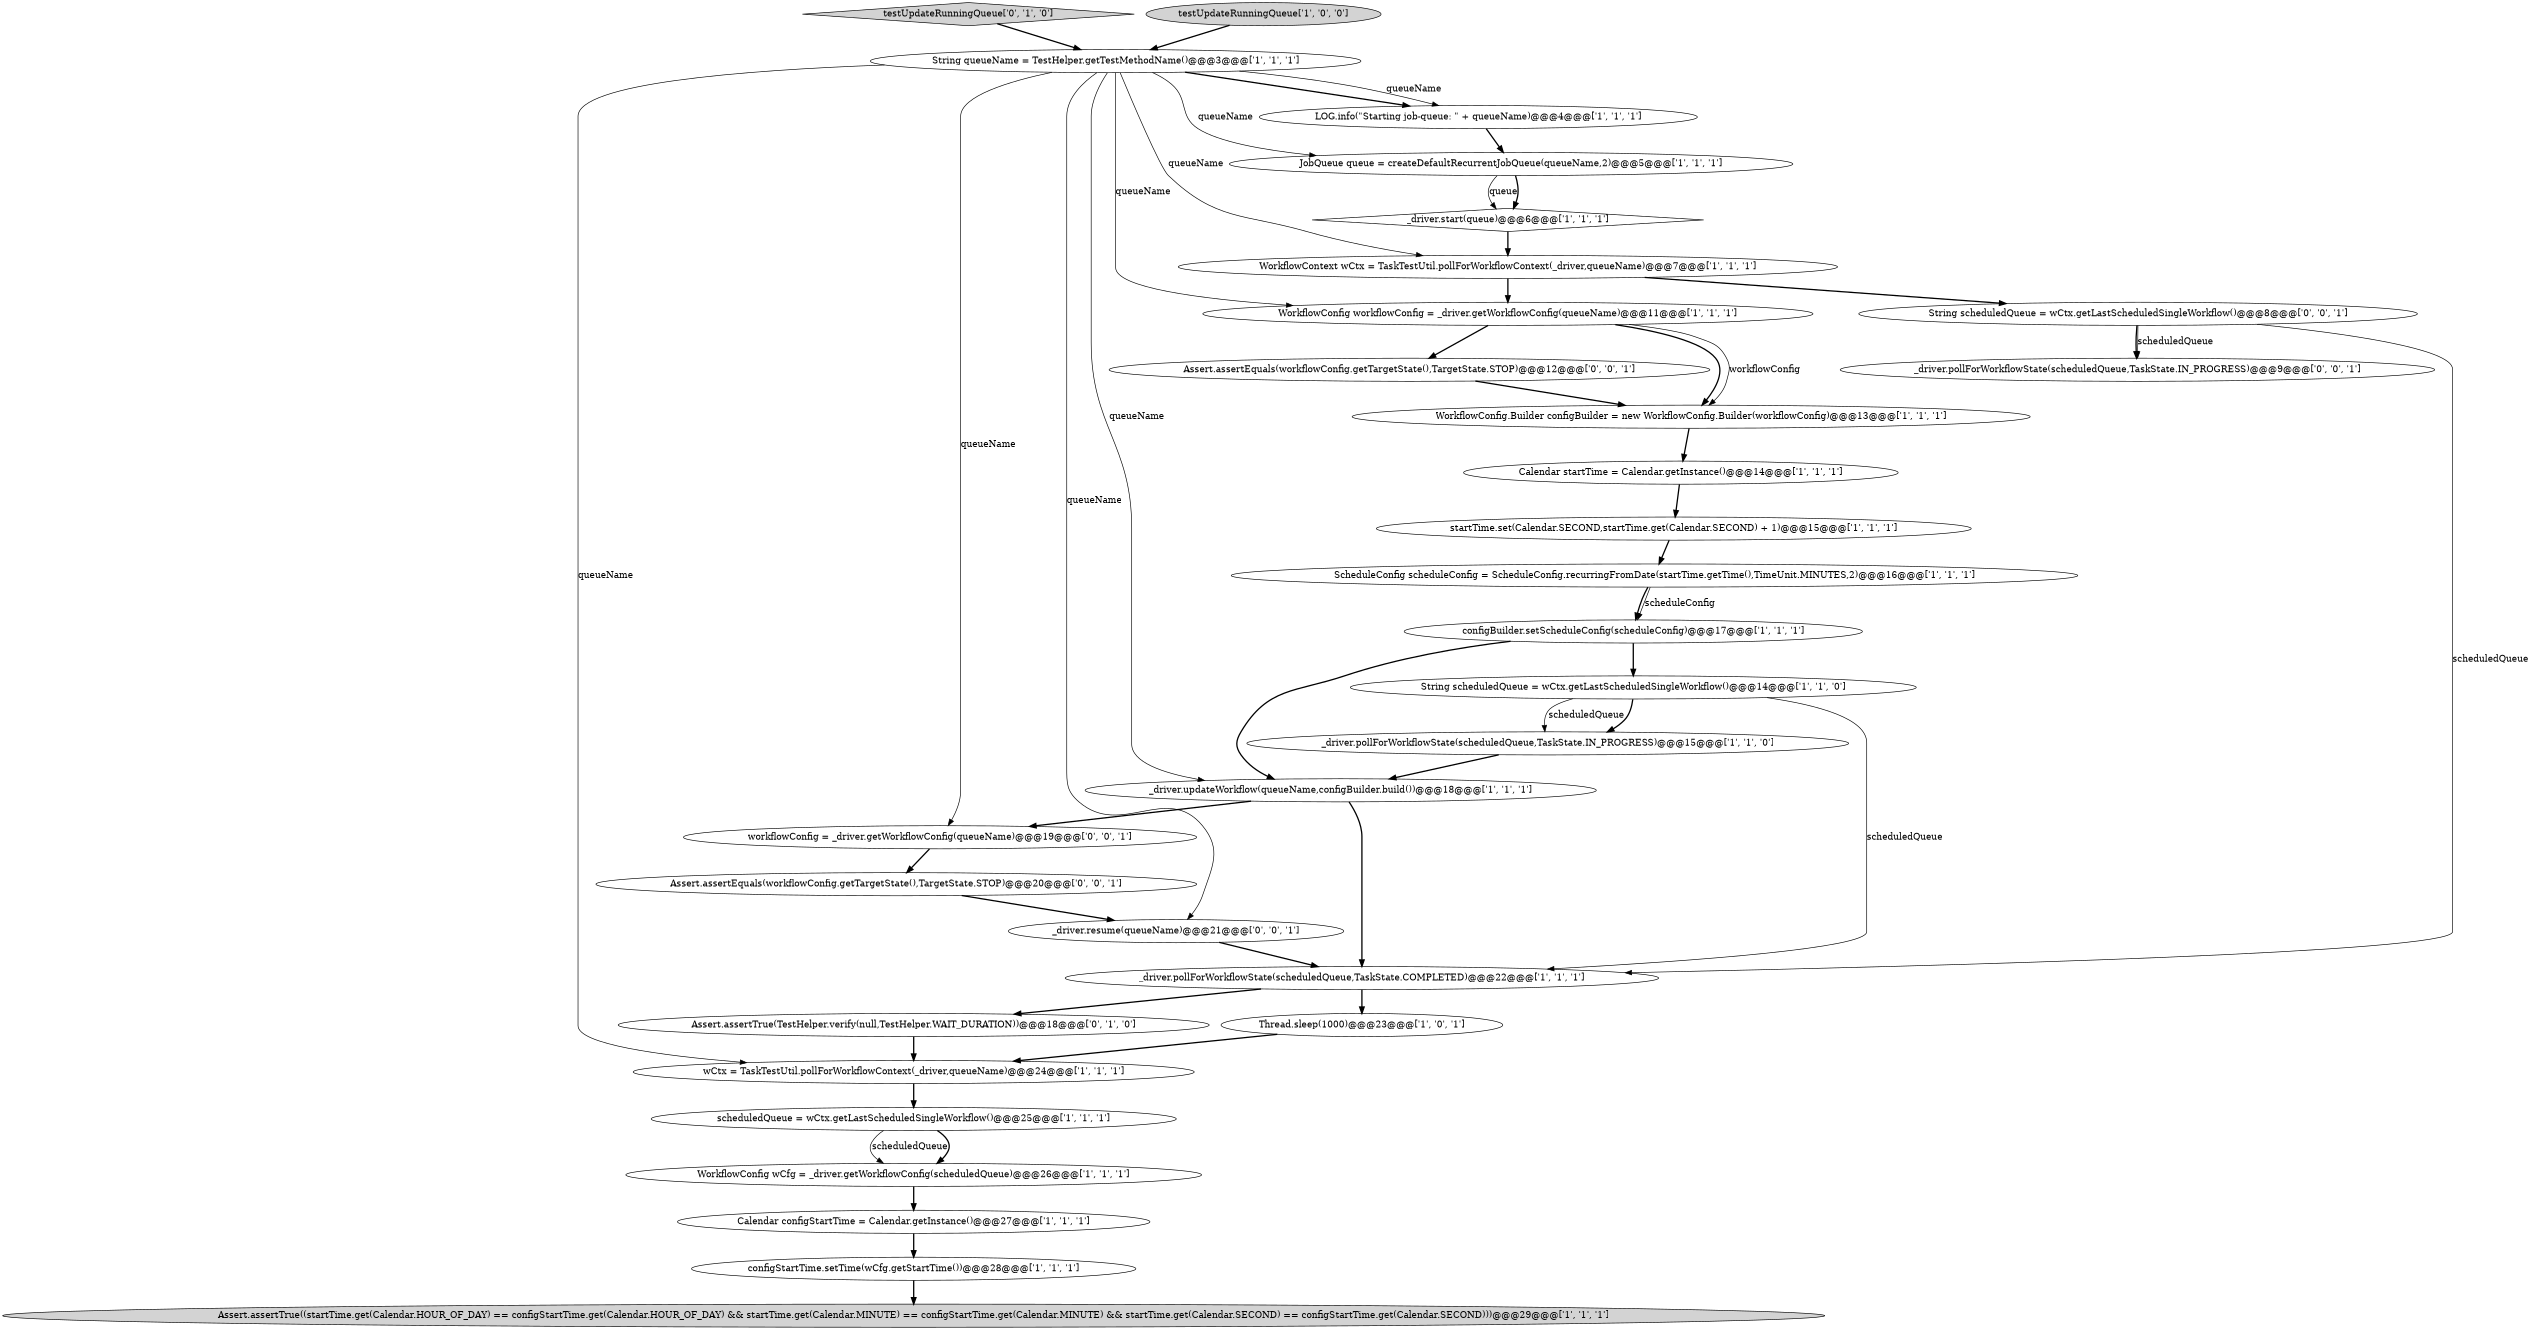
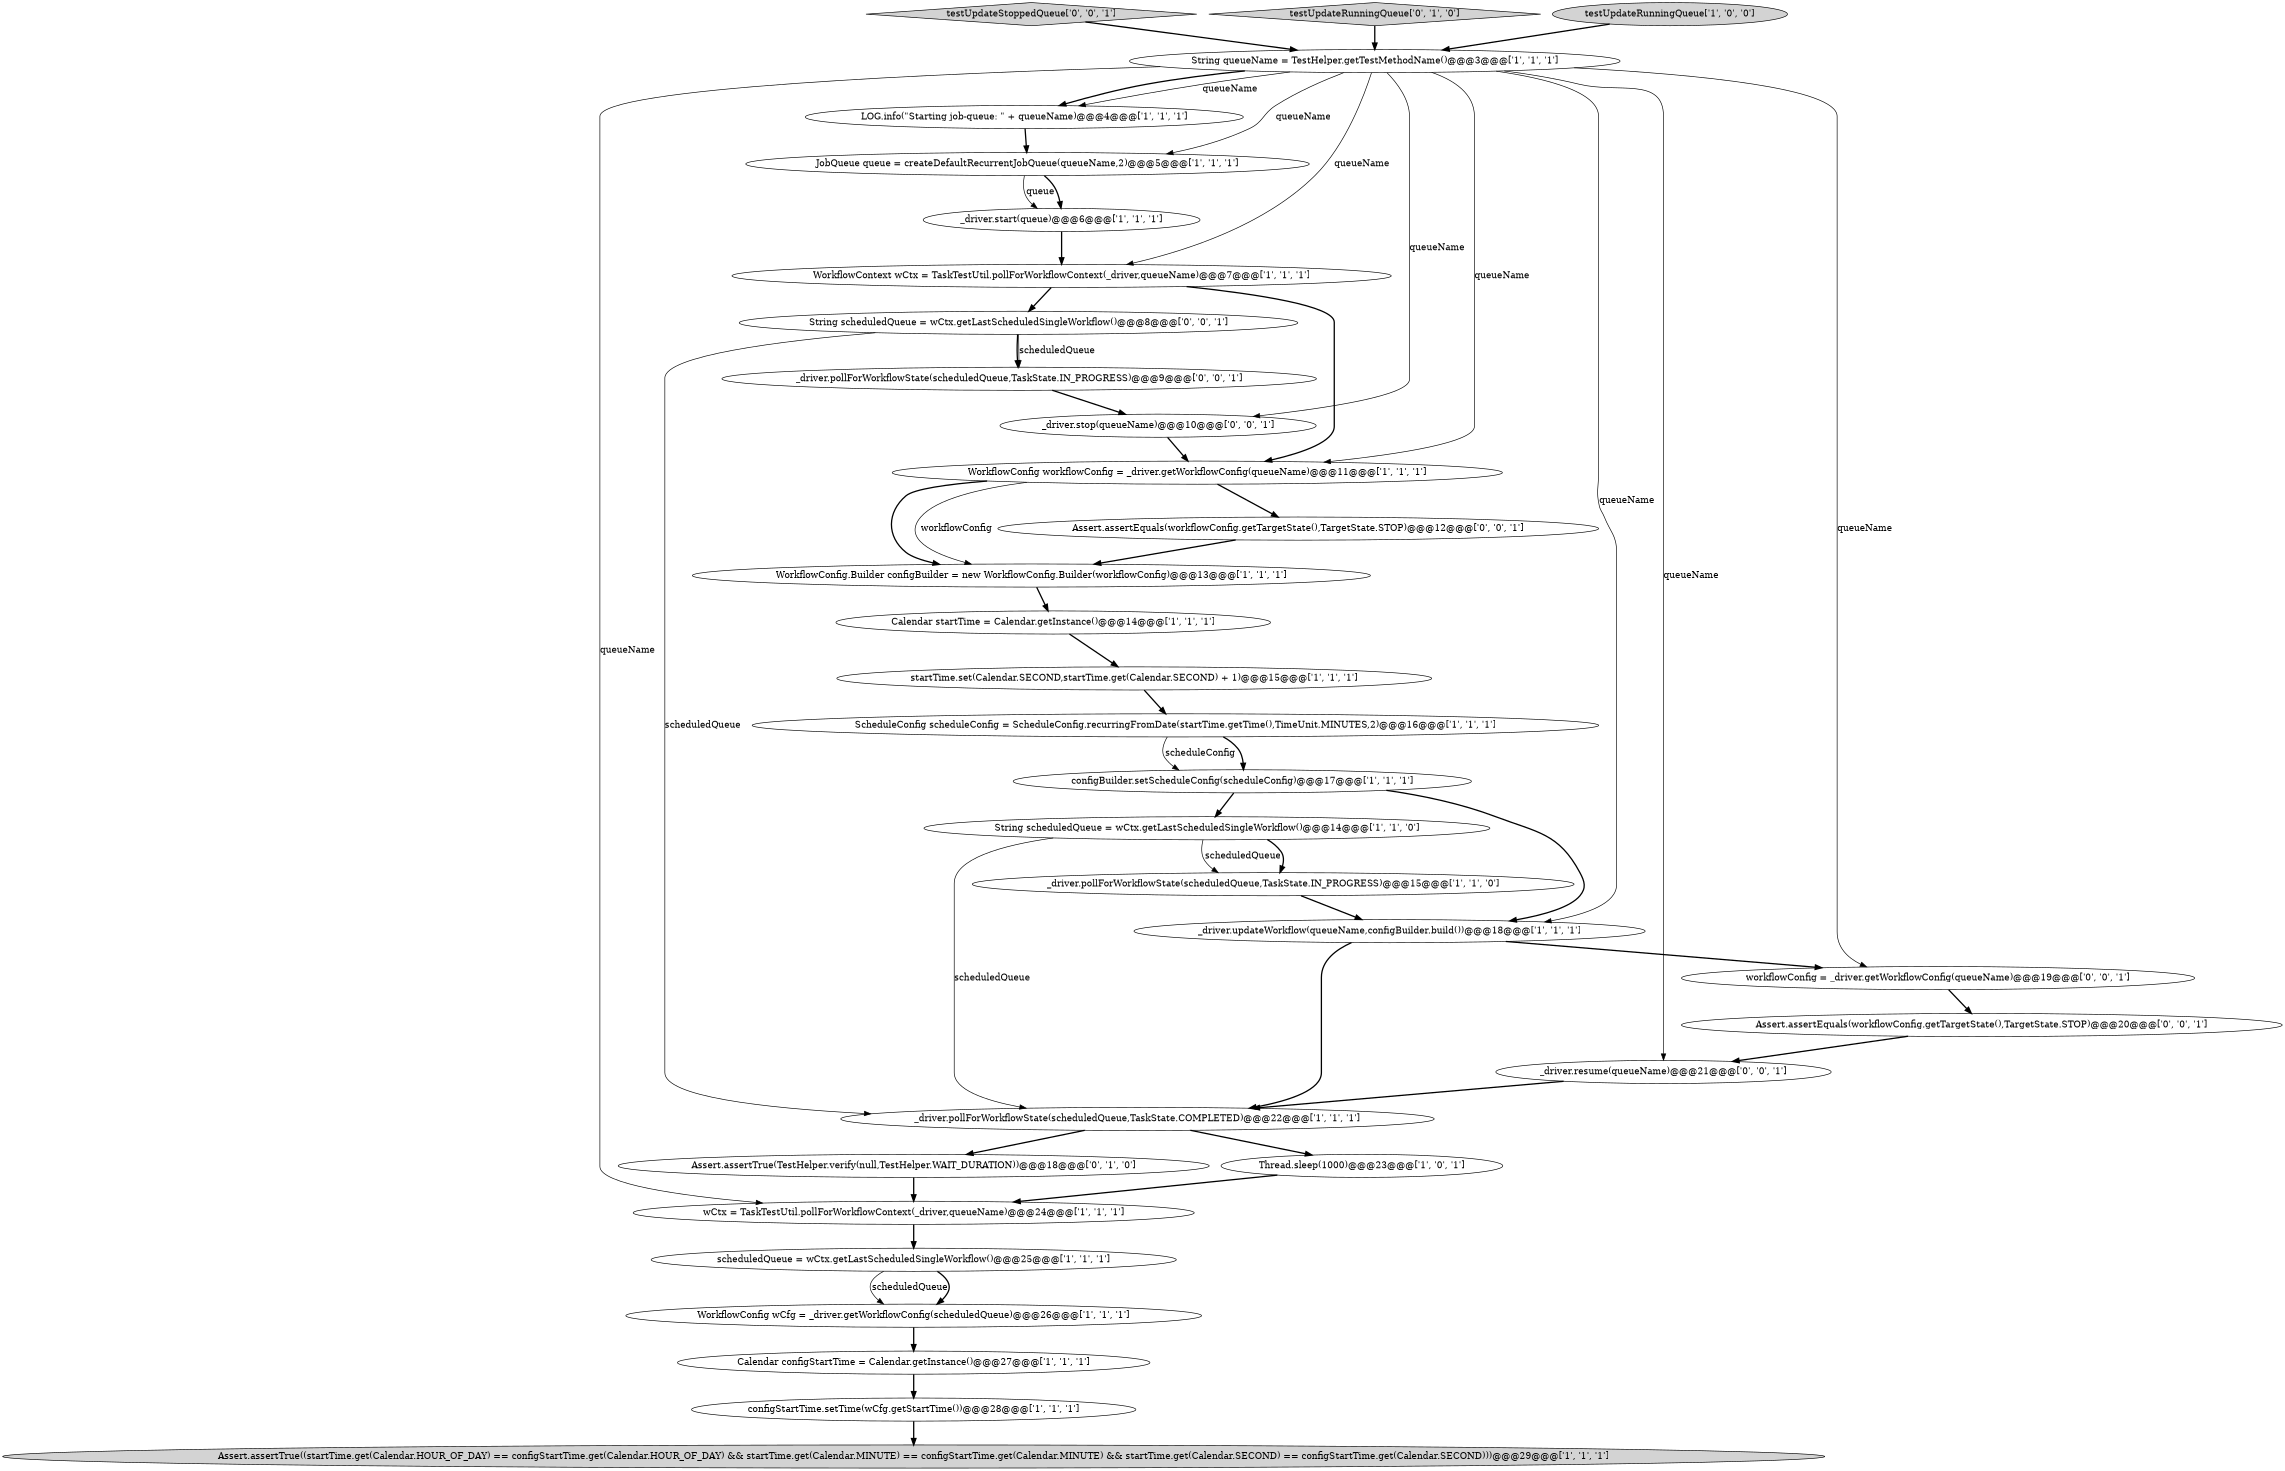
none -> (1031, 14)
(1508, 220) -> (1062, 220)
none -> (1158, 426)
